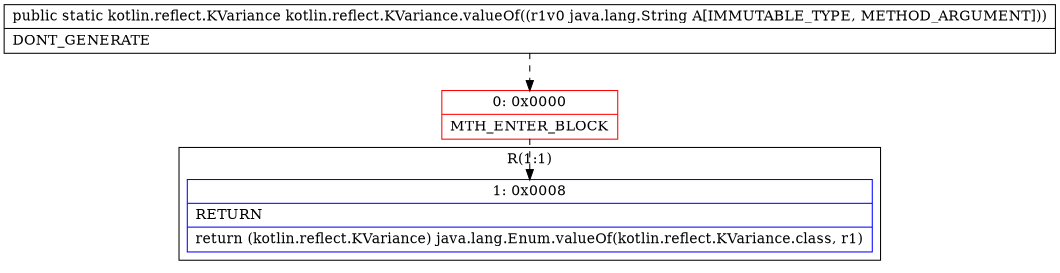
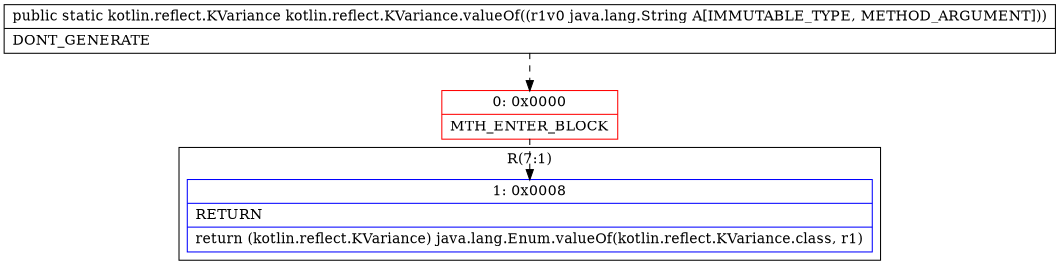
(530, 159) -> (530, 159)
